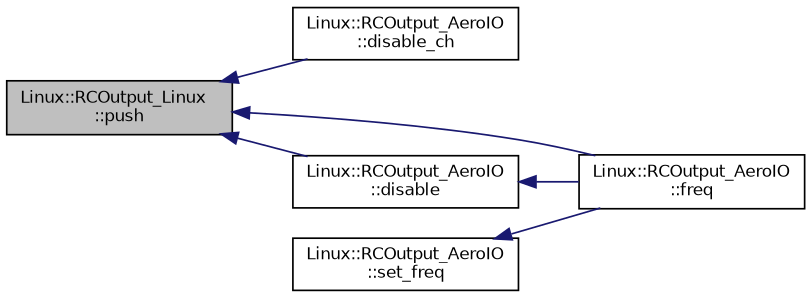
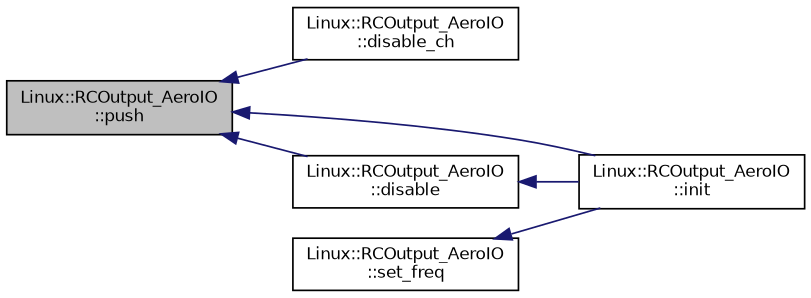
(120, 108) -> (120, 108)
(692, 182) -> (692, 182)
